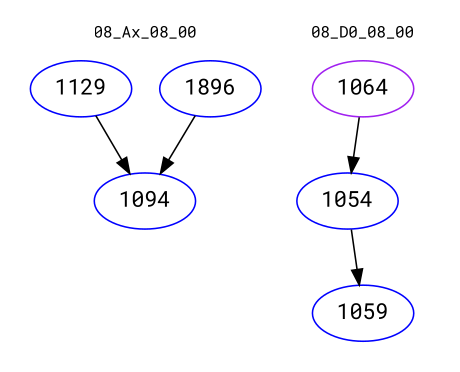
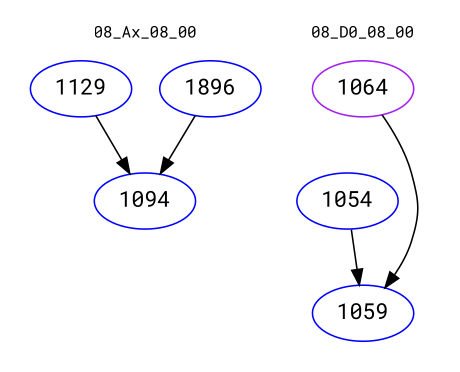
(356, 137) -> (416, 193)
